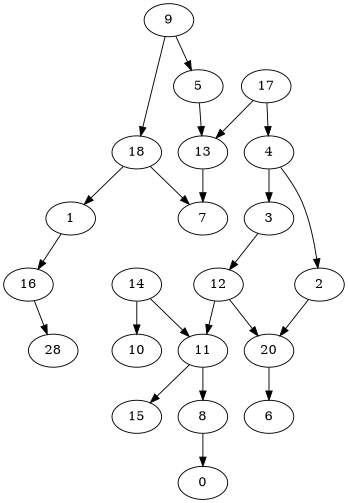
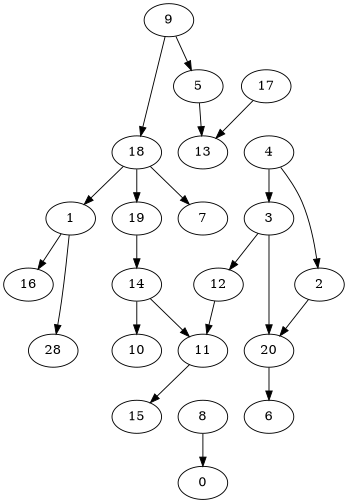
(267, 115) -> none
(203, 181) -> none
none -> (137, 218)
(39, 313) -> (64, 280)
(241, 314) -> (269, 280)
(203, 379) -> none
